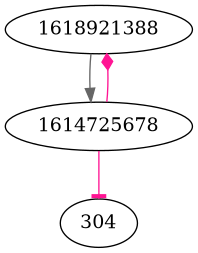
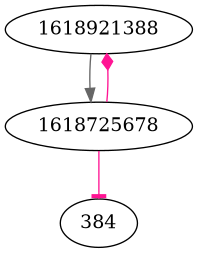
(99, 126) -> (99, 126)
(99, 223) -> (99, 223)
